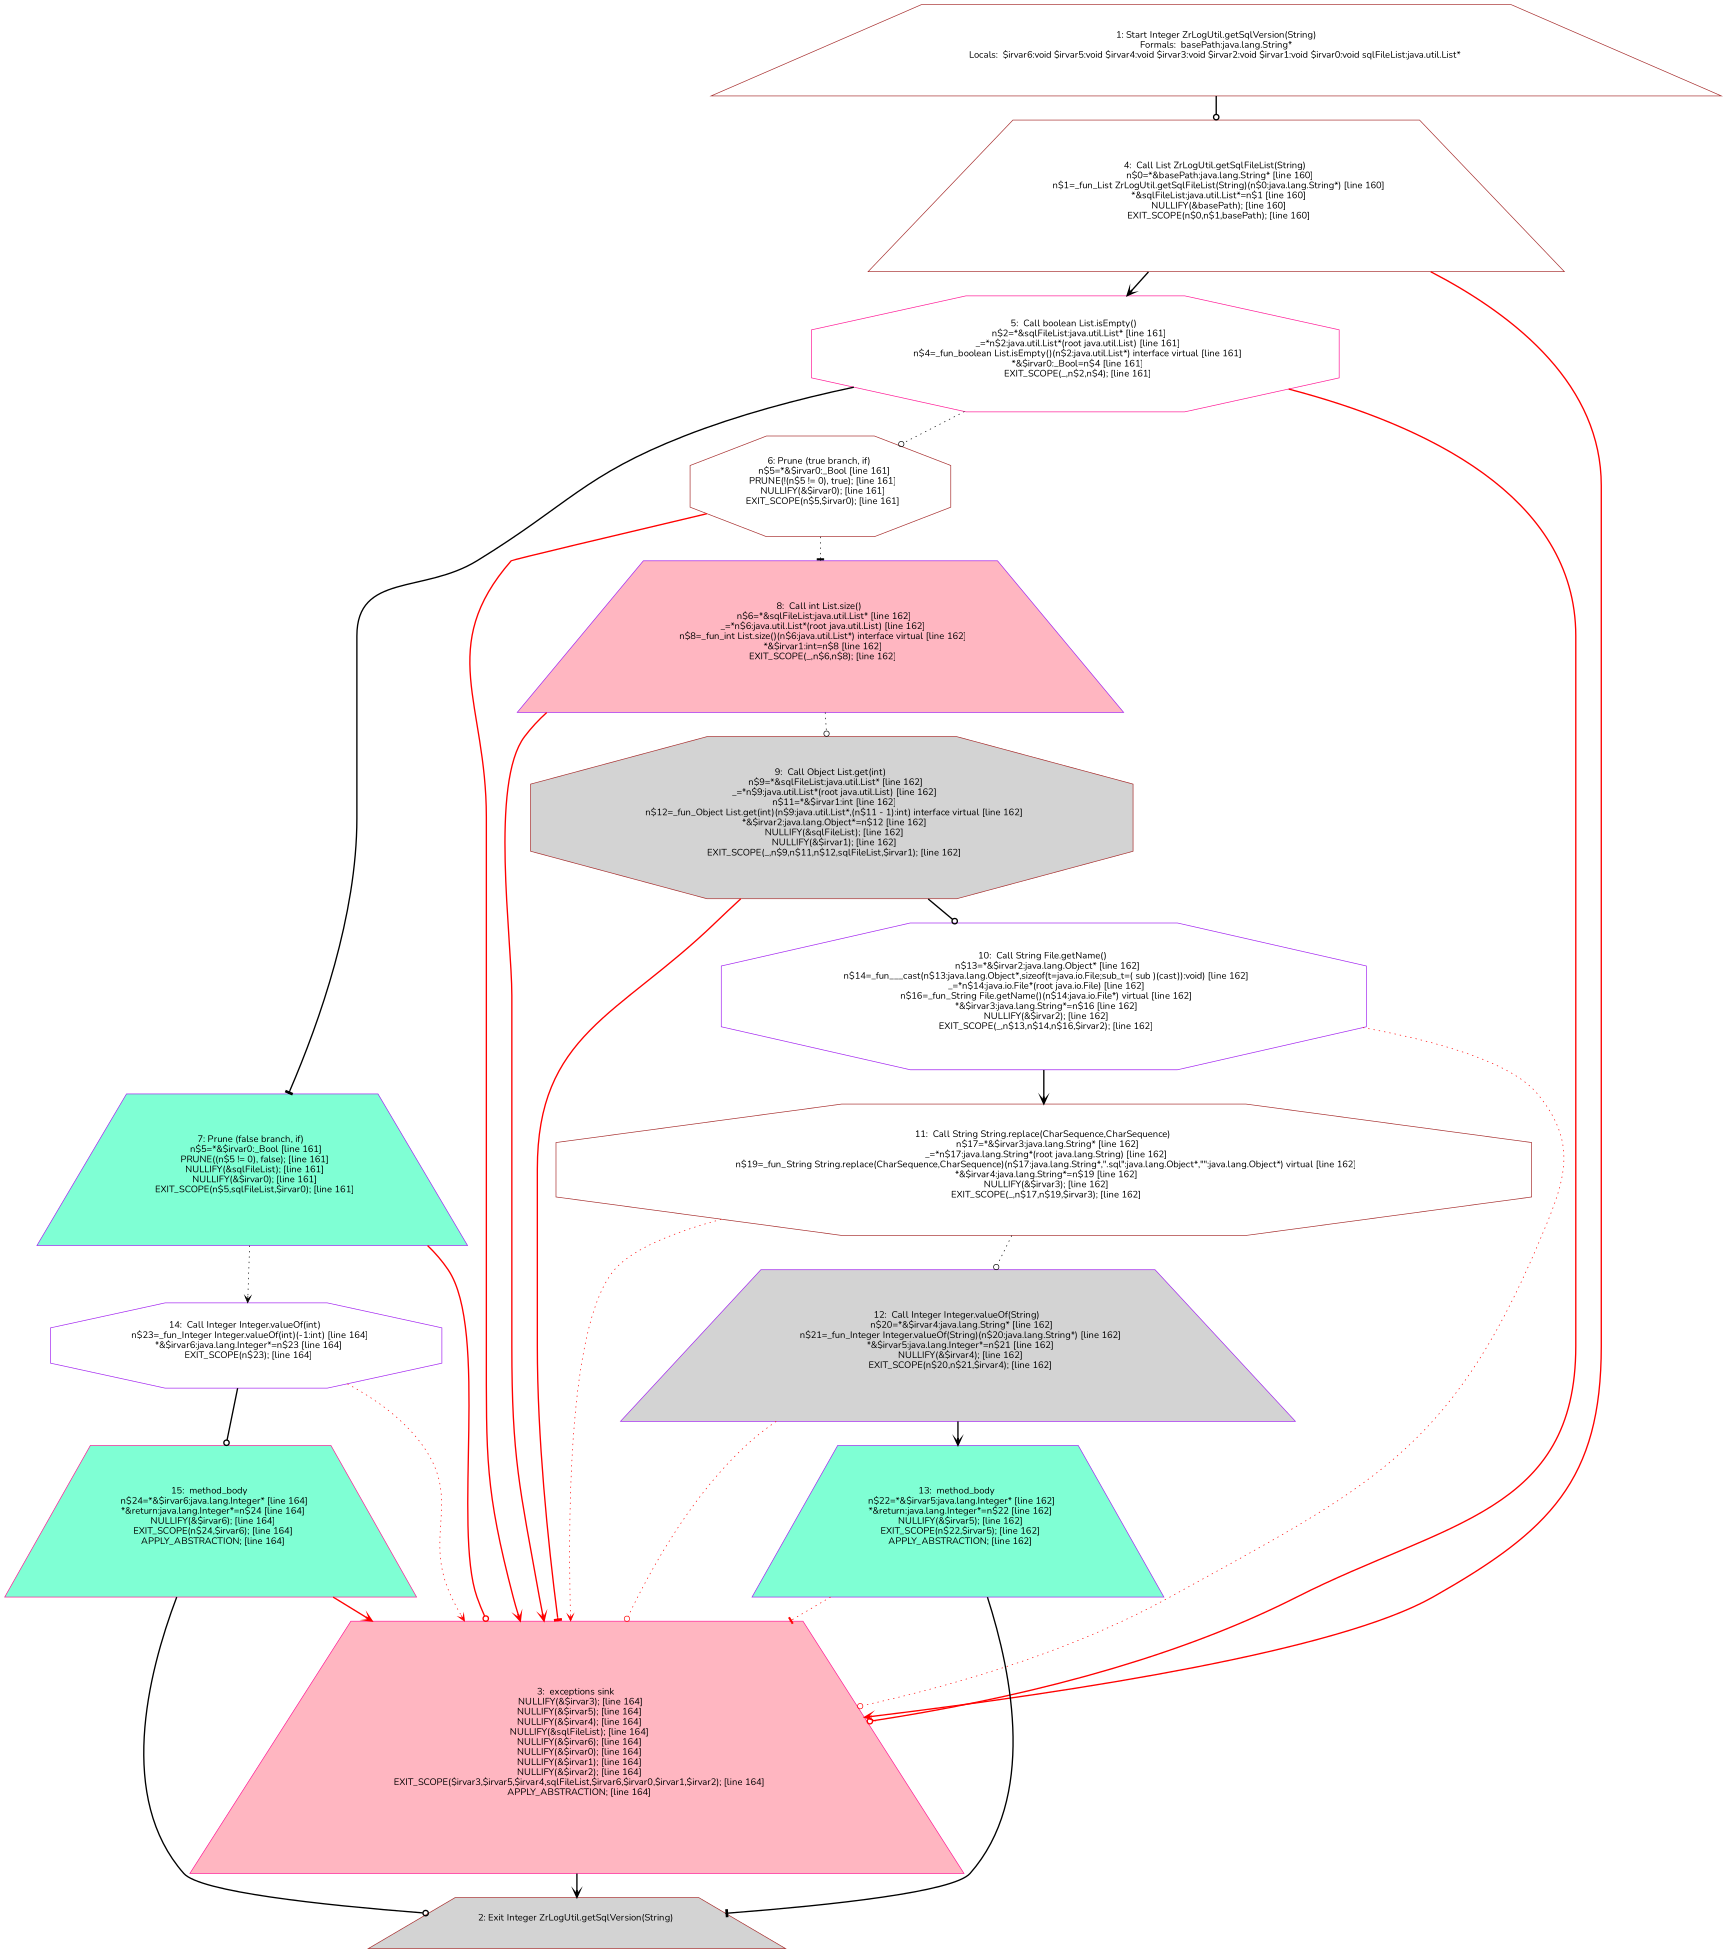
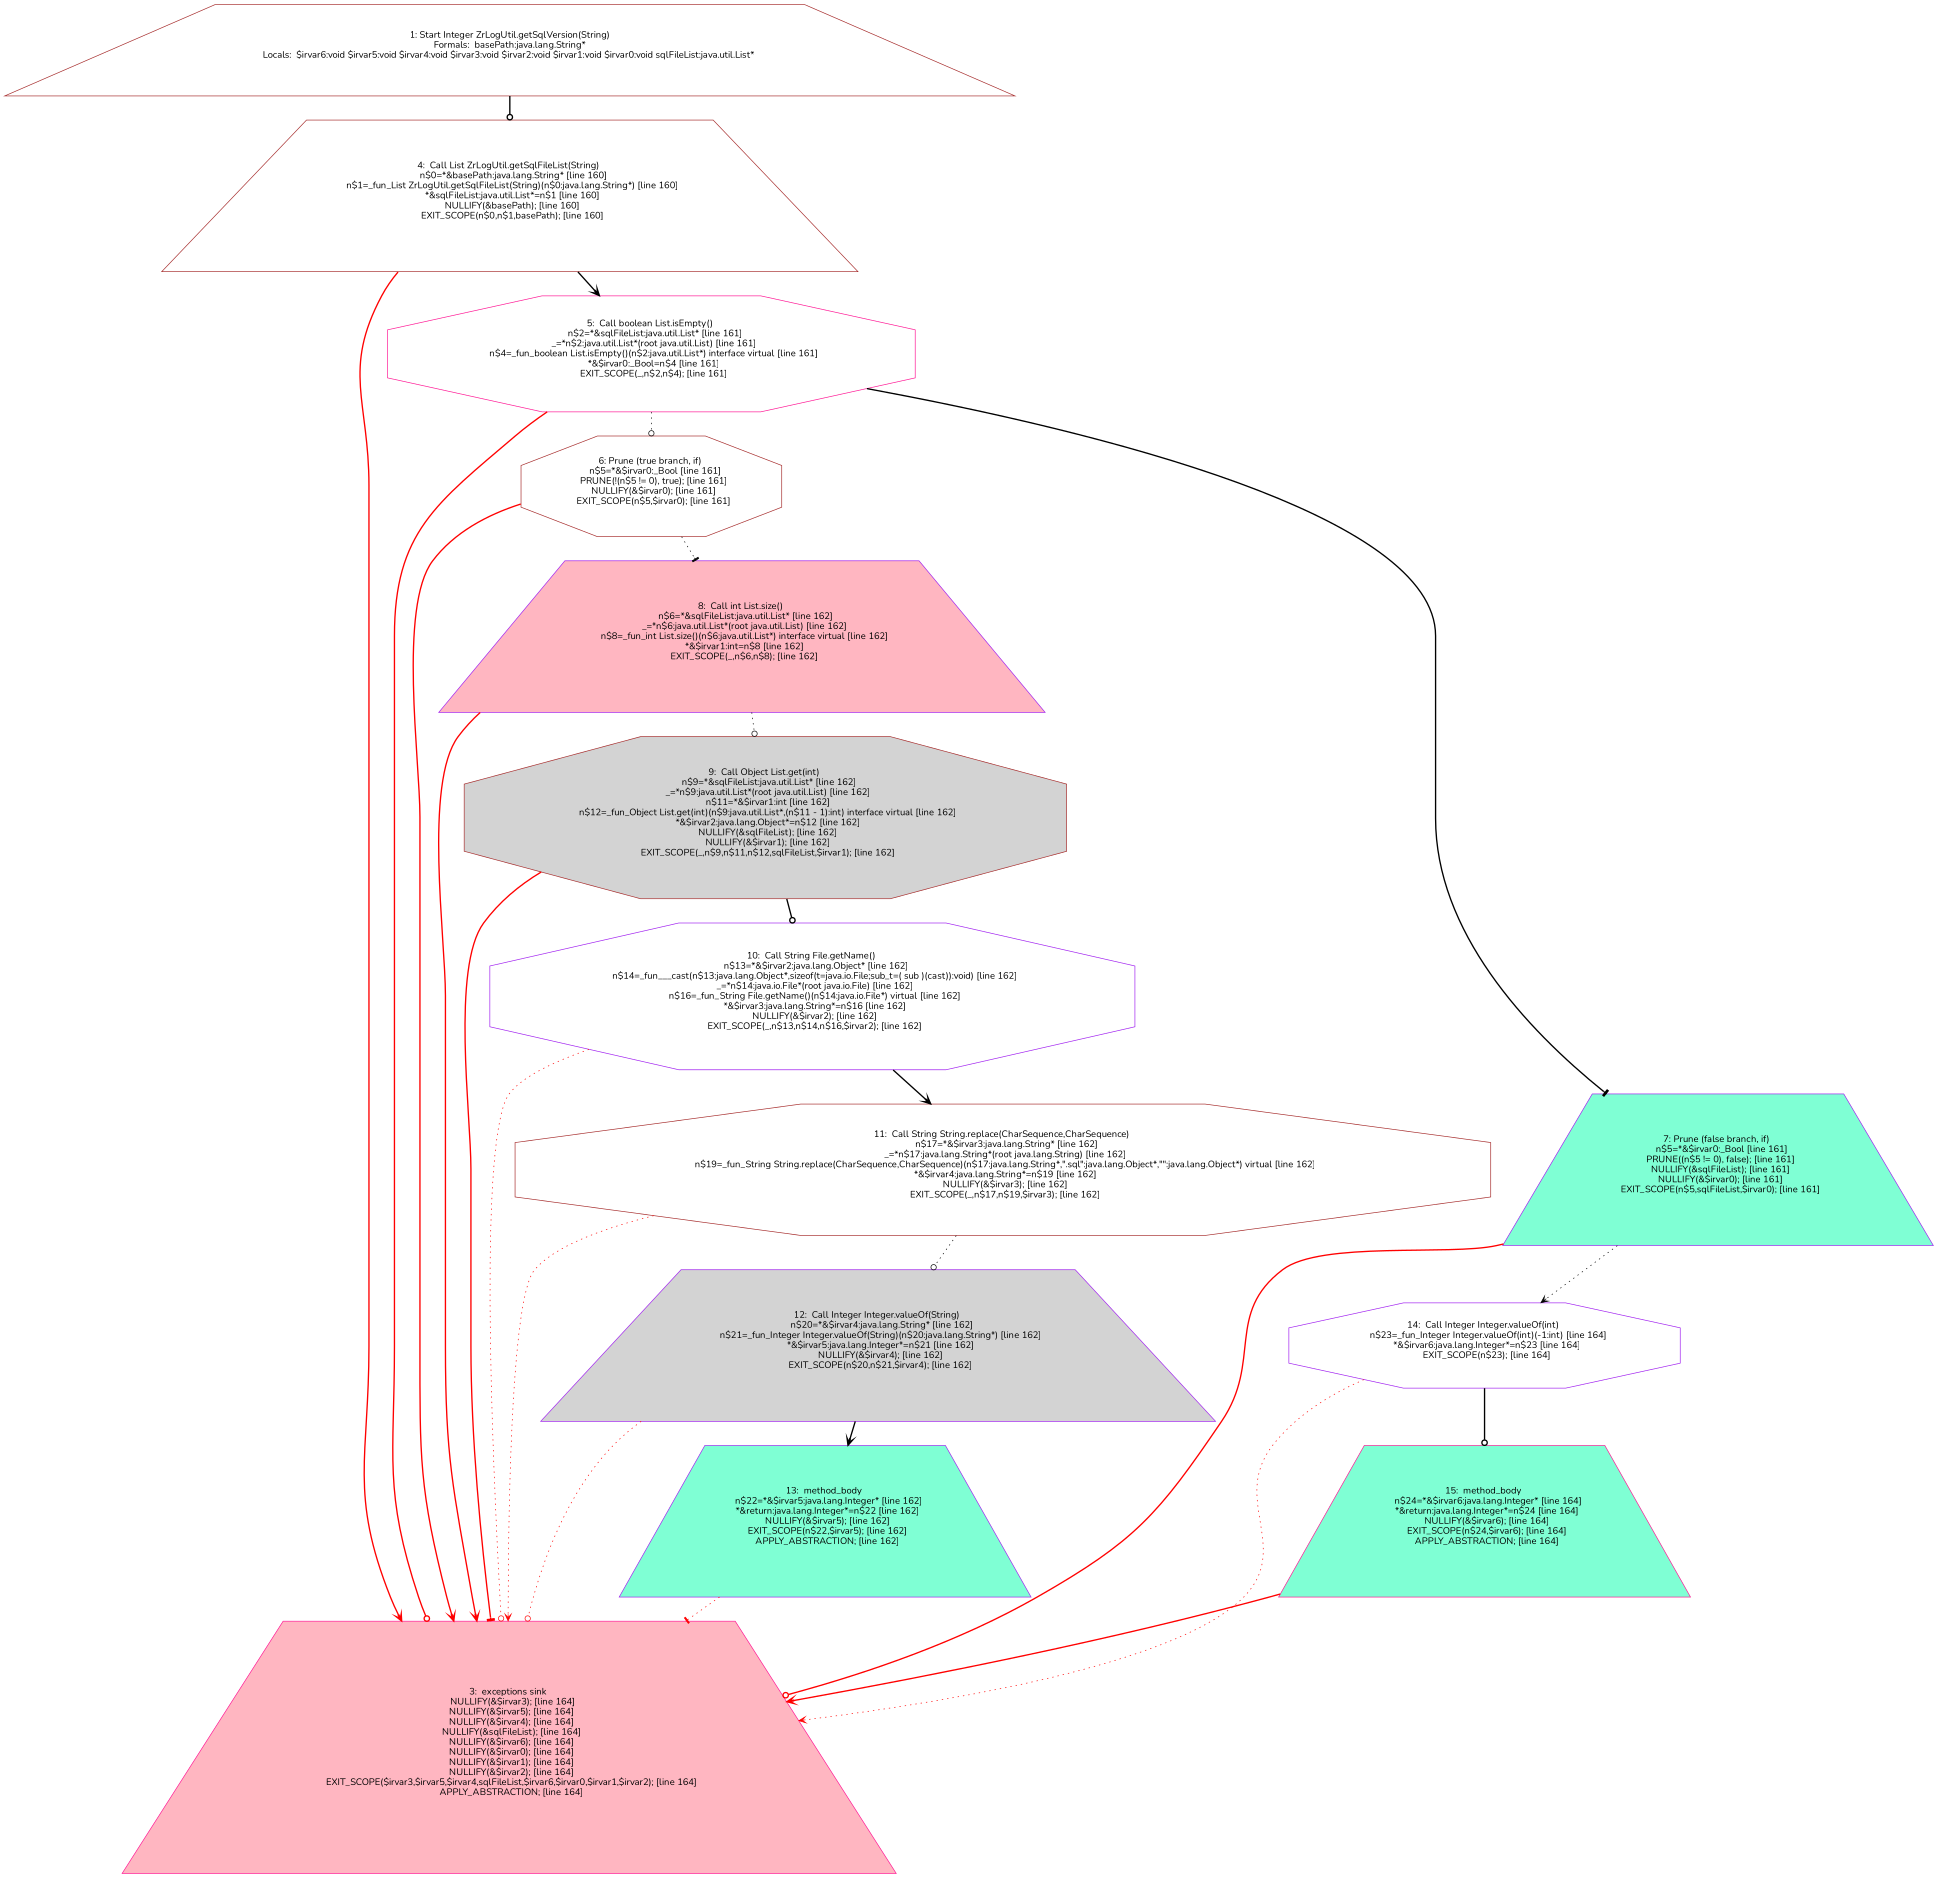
(577, 1923) -> none
